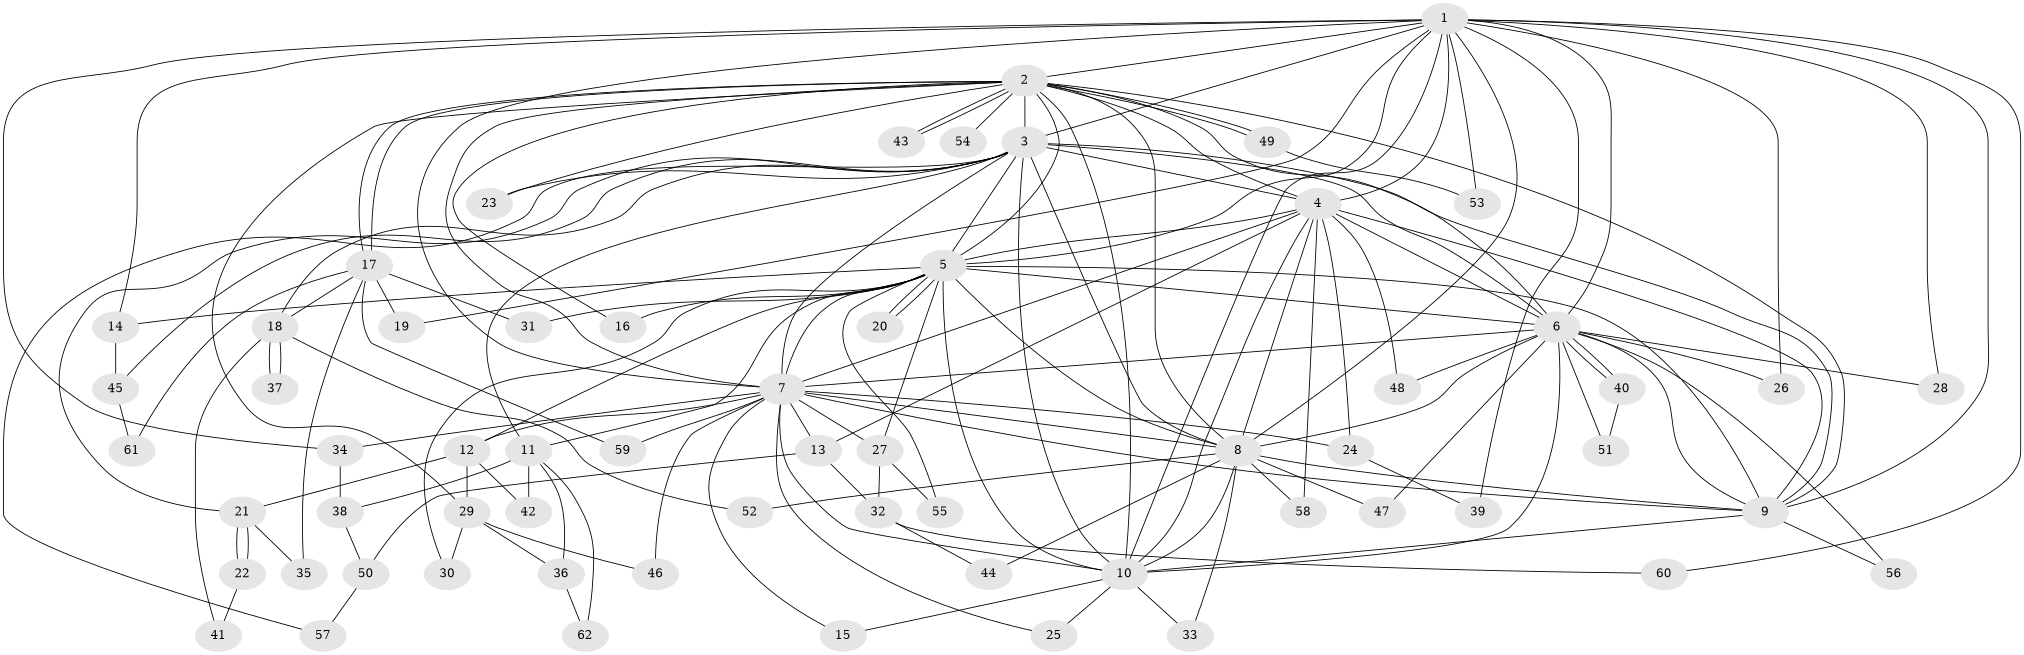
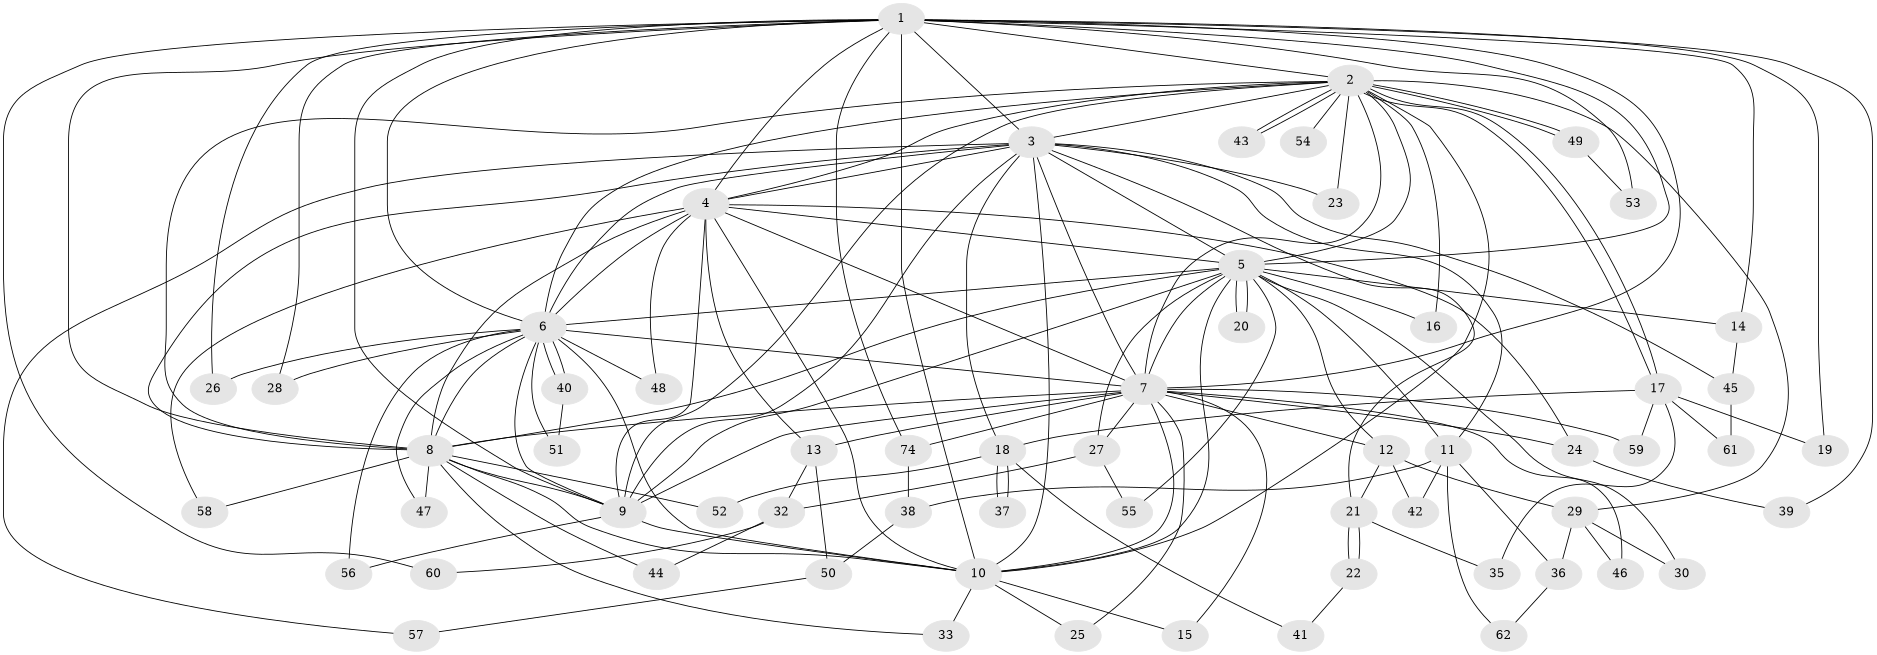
(529, 327) -> none
(340, 451) -> (908, 451)
